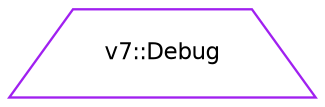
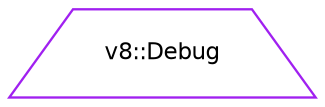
(162, 53) -> (162, 53)
